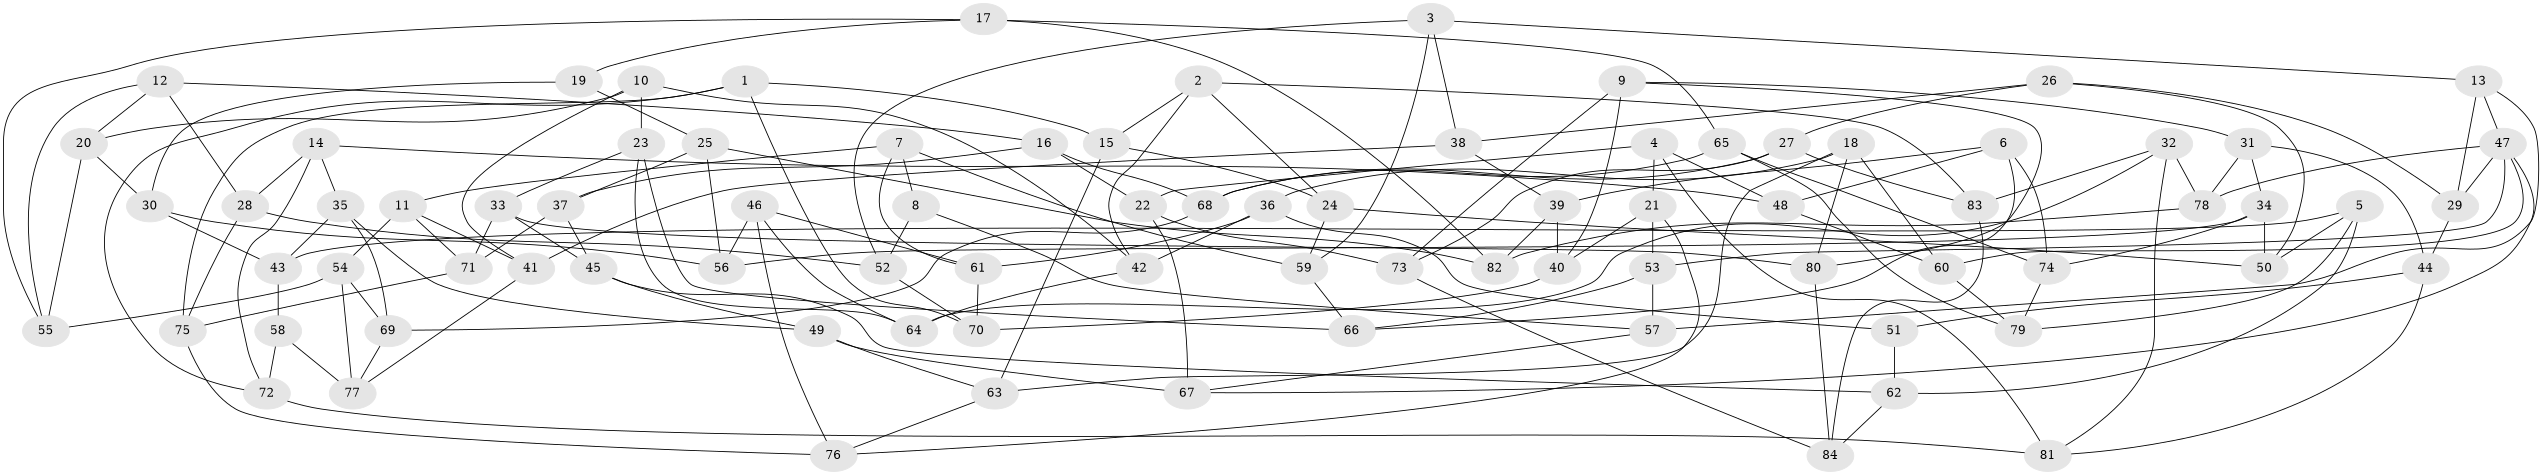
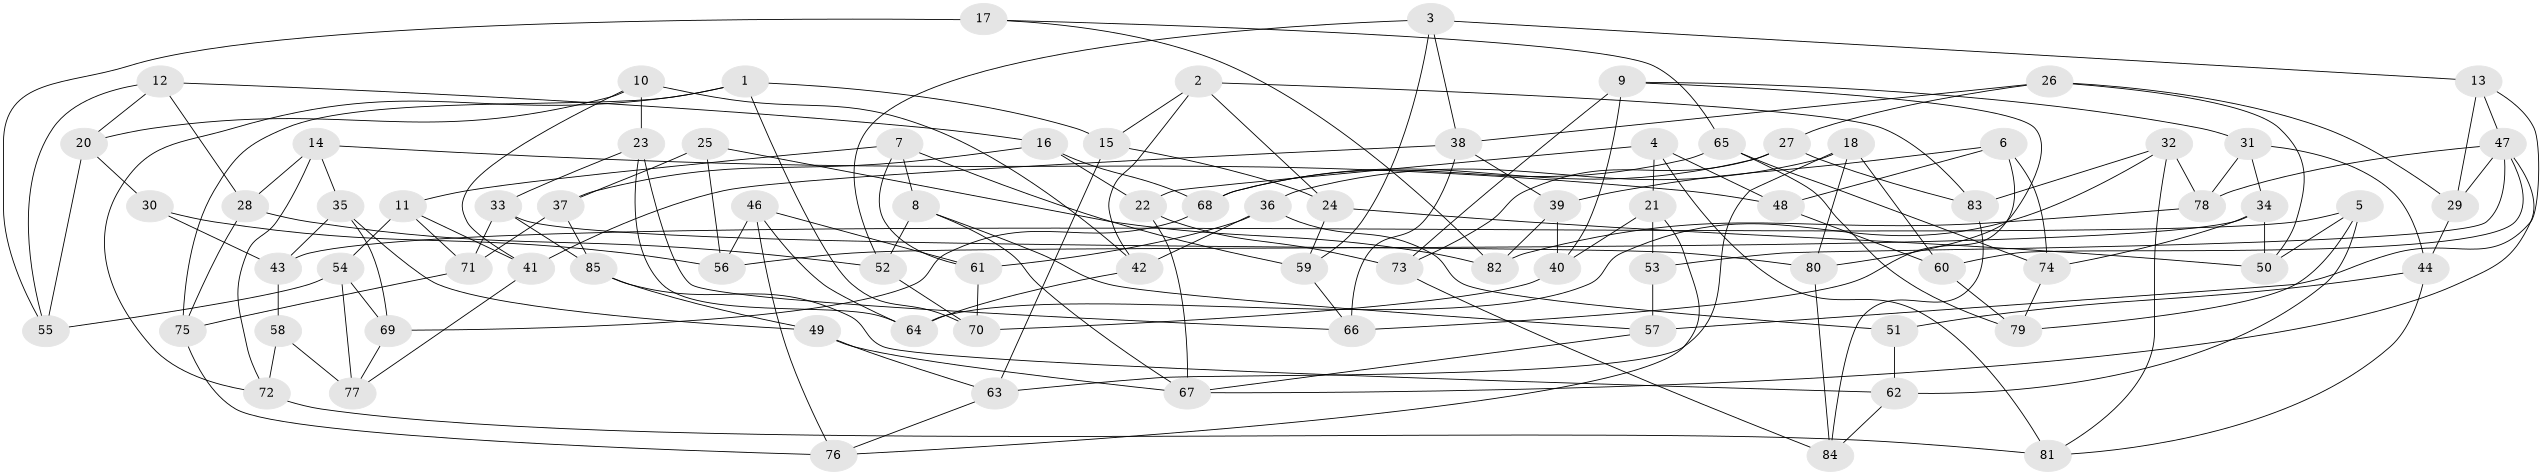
(579, 81) -> none
(594, 269) -> (594, 269)
none -> (1053, 297)
(1506, 309) -> (1402, 235)
